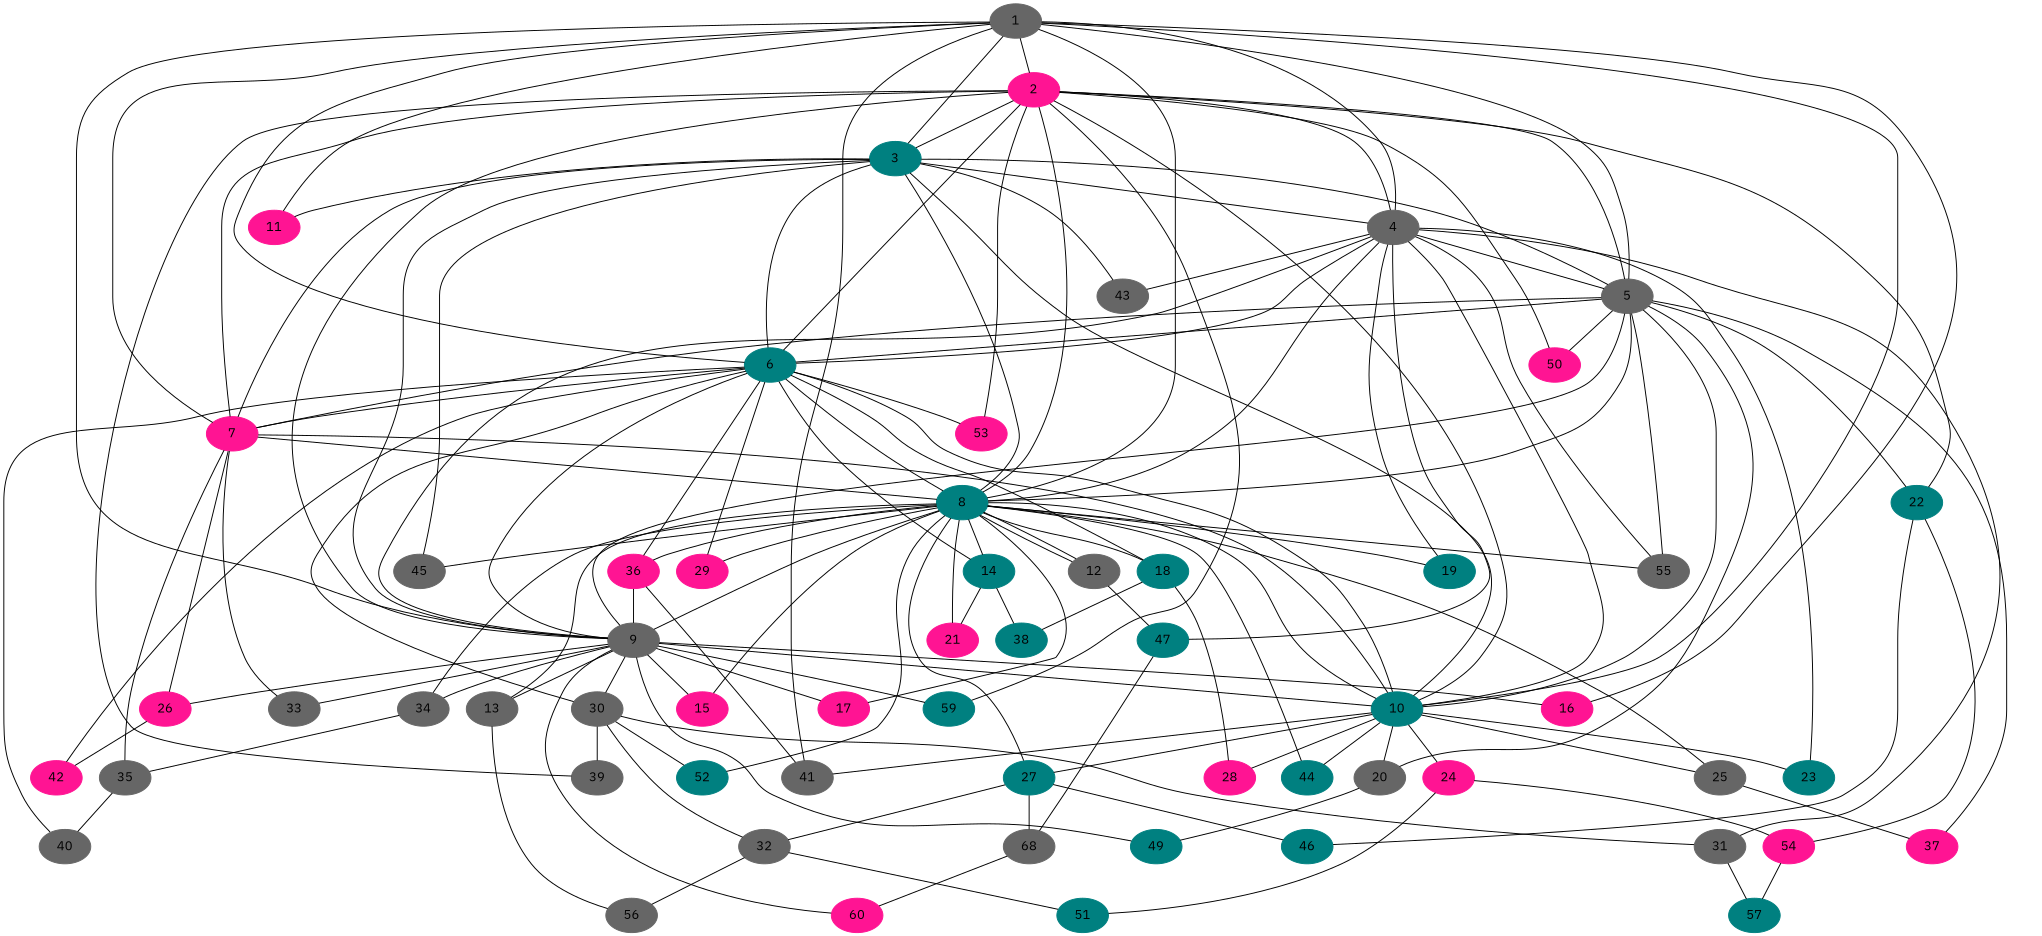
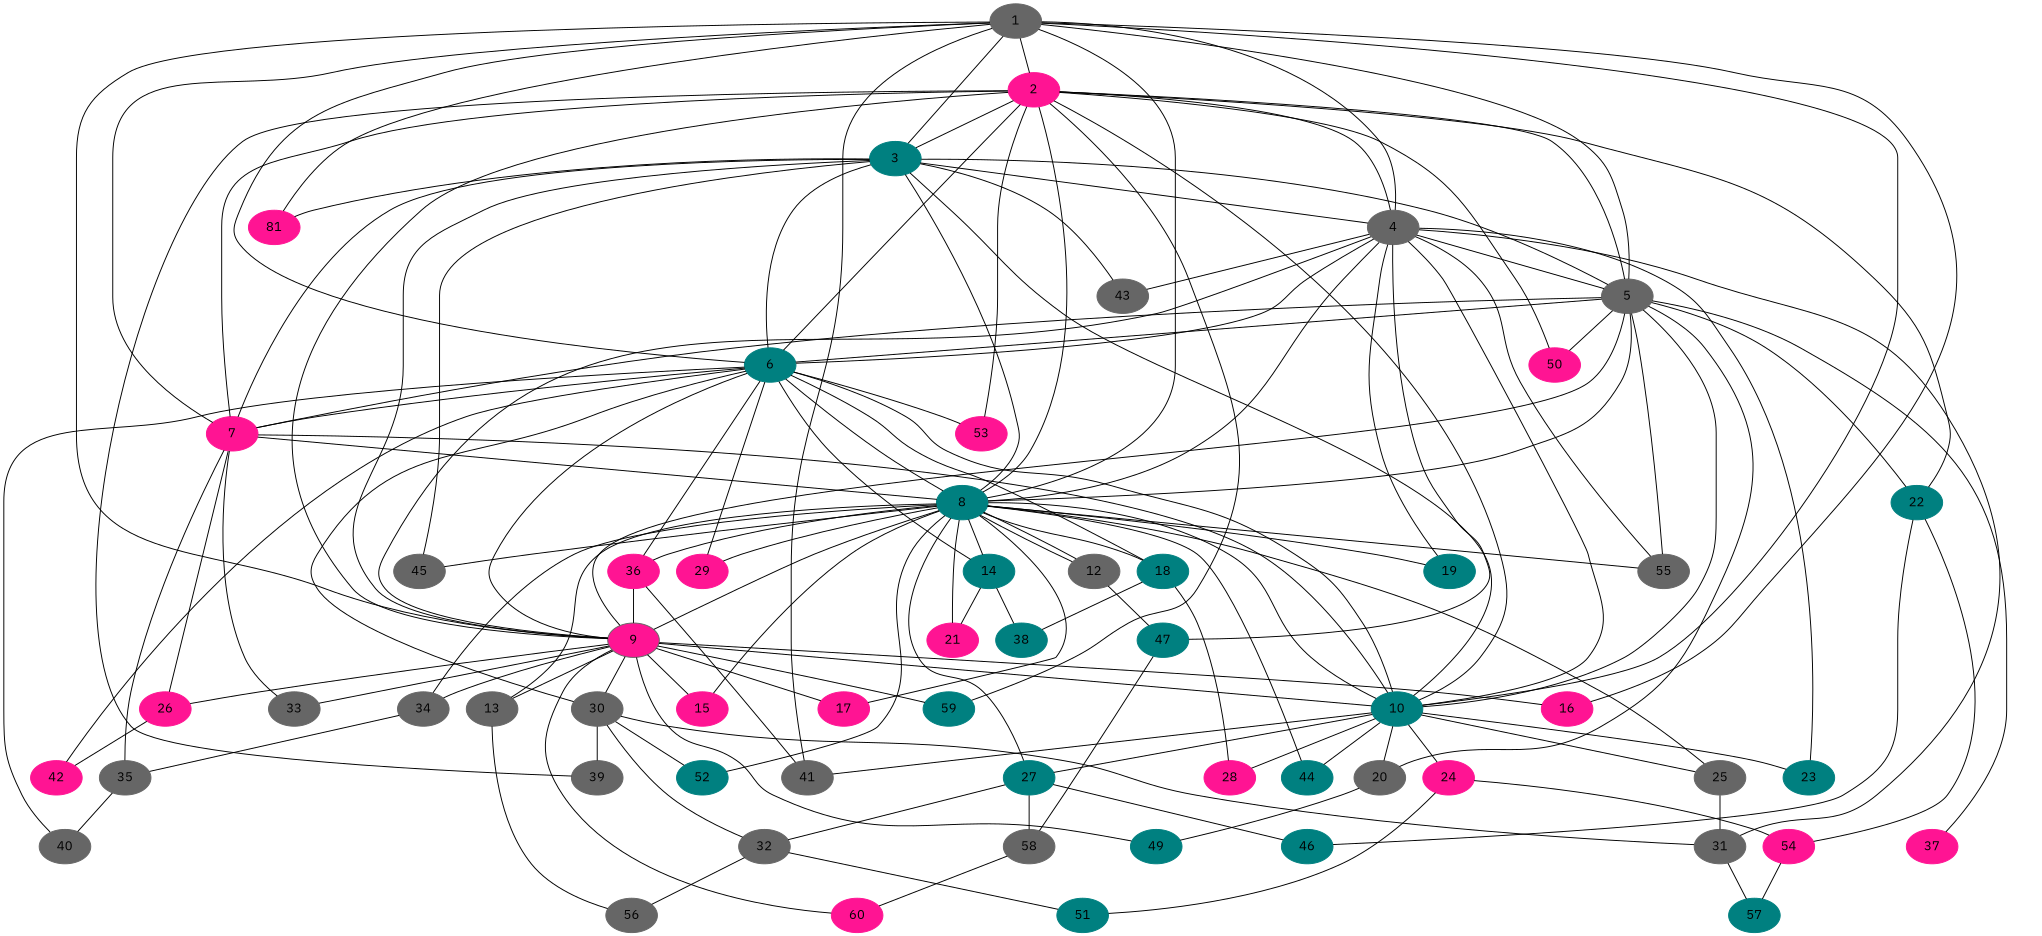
(274, 227) -> (274, 227)
(634, 640) -> (634, 640)
(1822, 811) -> (1720, 811)
(1029, 847) -> (1029, 847)
